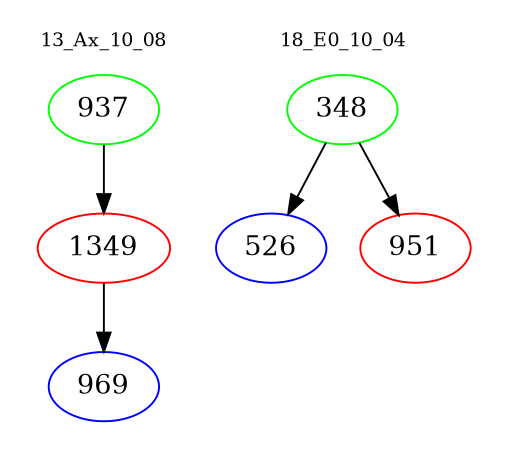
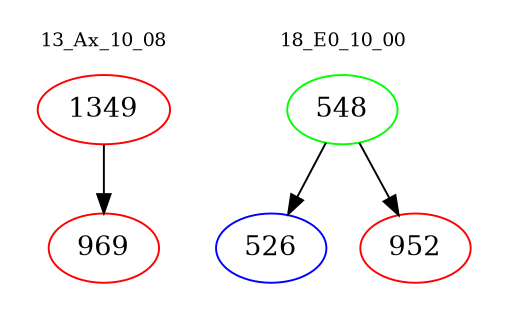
(343, 41) -> (343, 41)
(104, 110) -> none
(342, 110) -> (342, 110)
(416, 248) -> (416, 248)
(104, 387) -> (104, 248)
